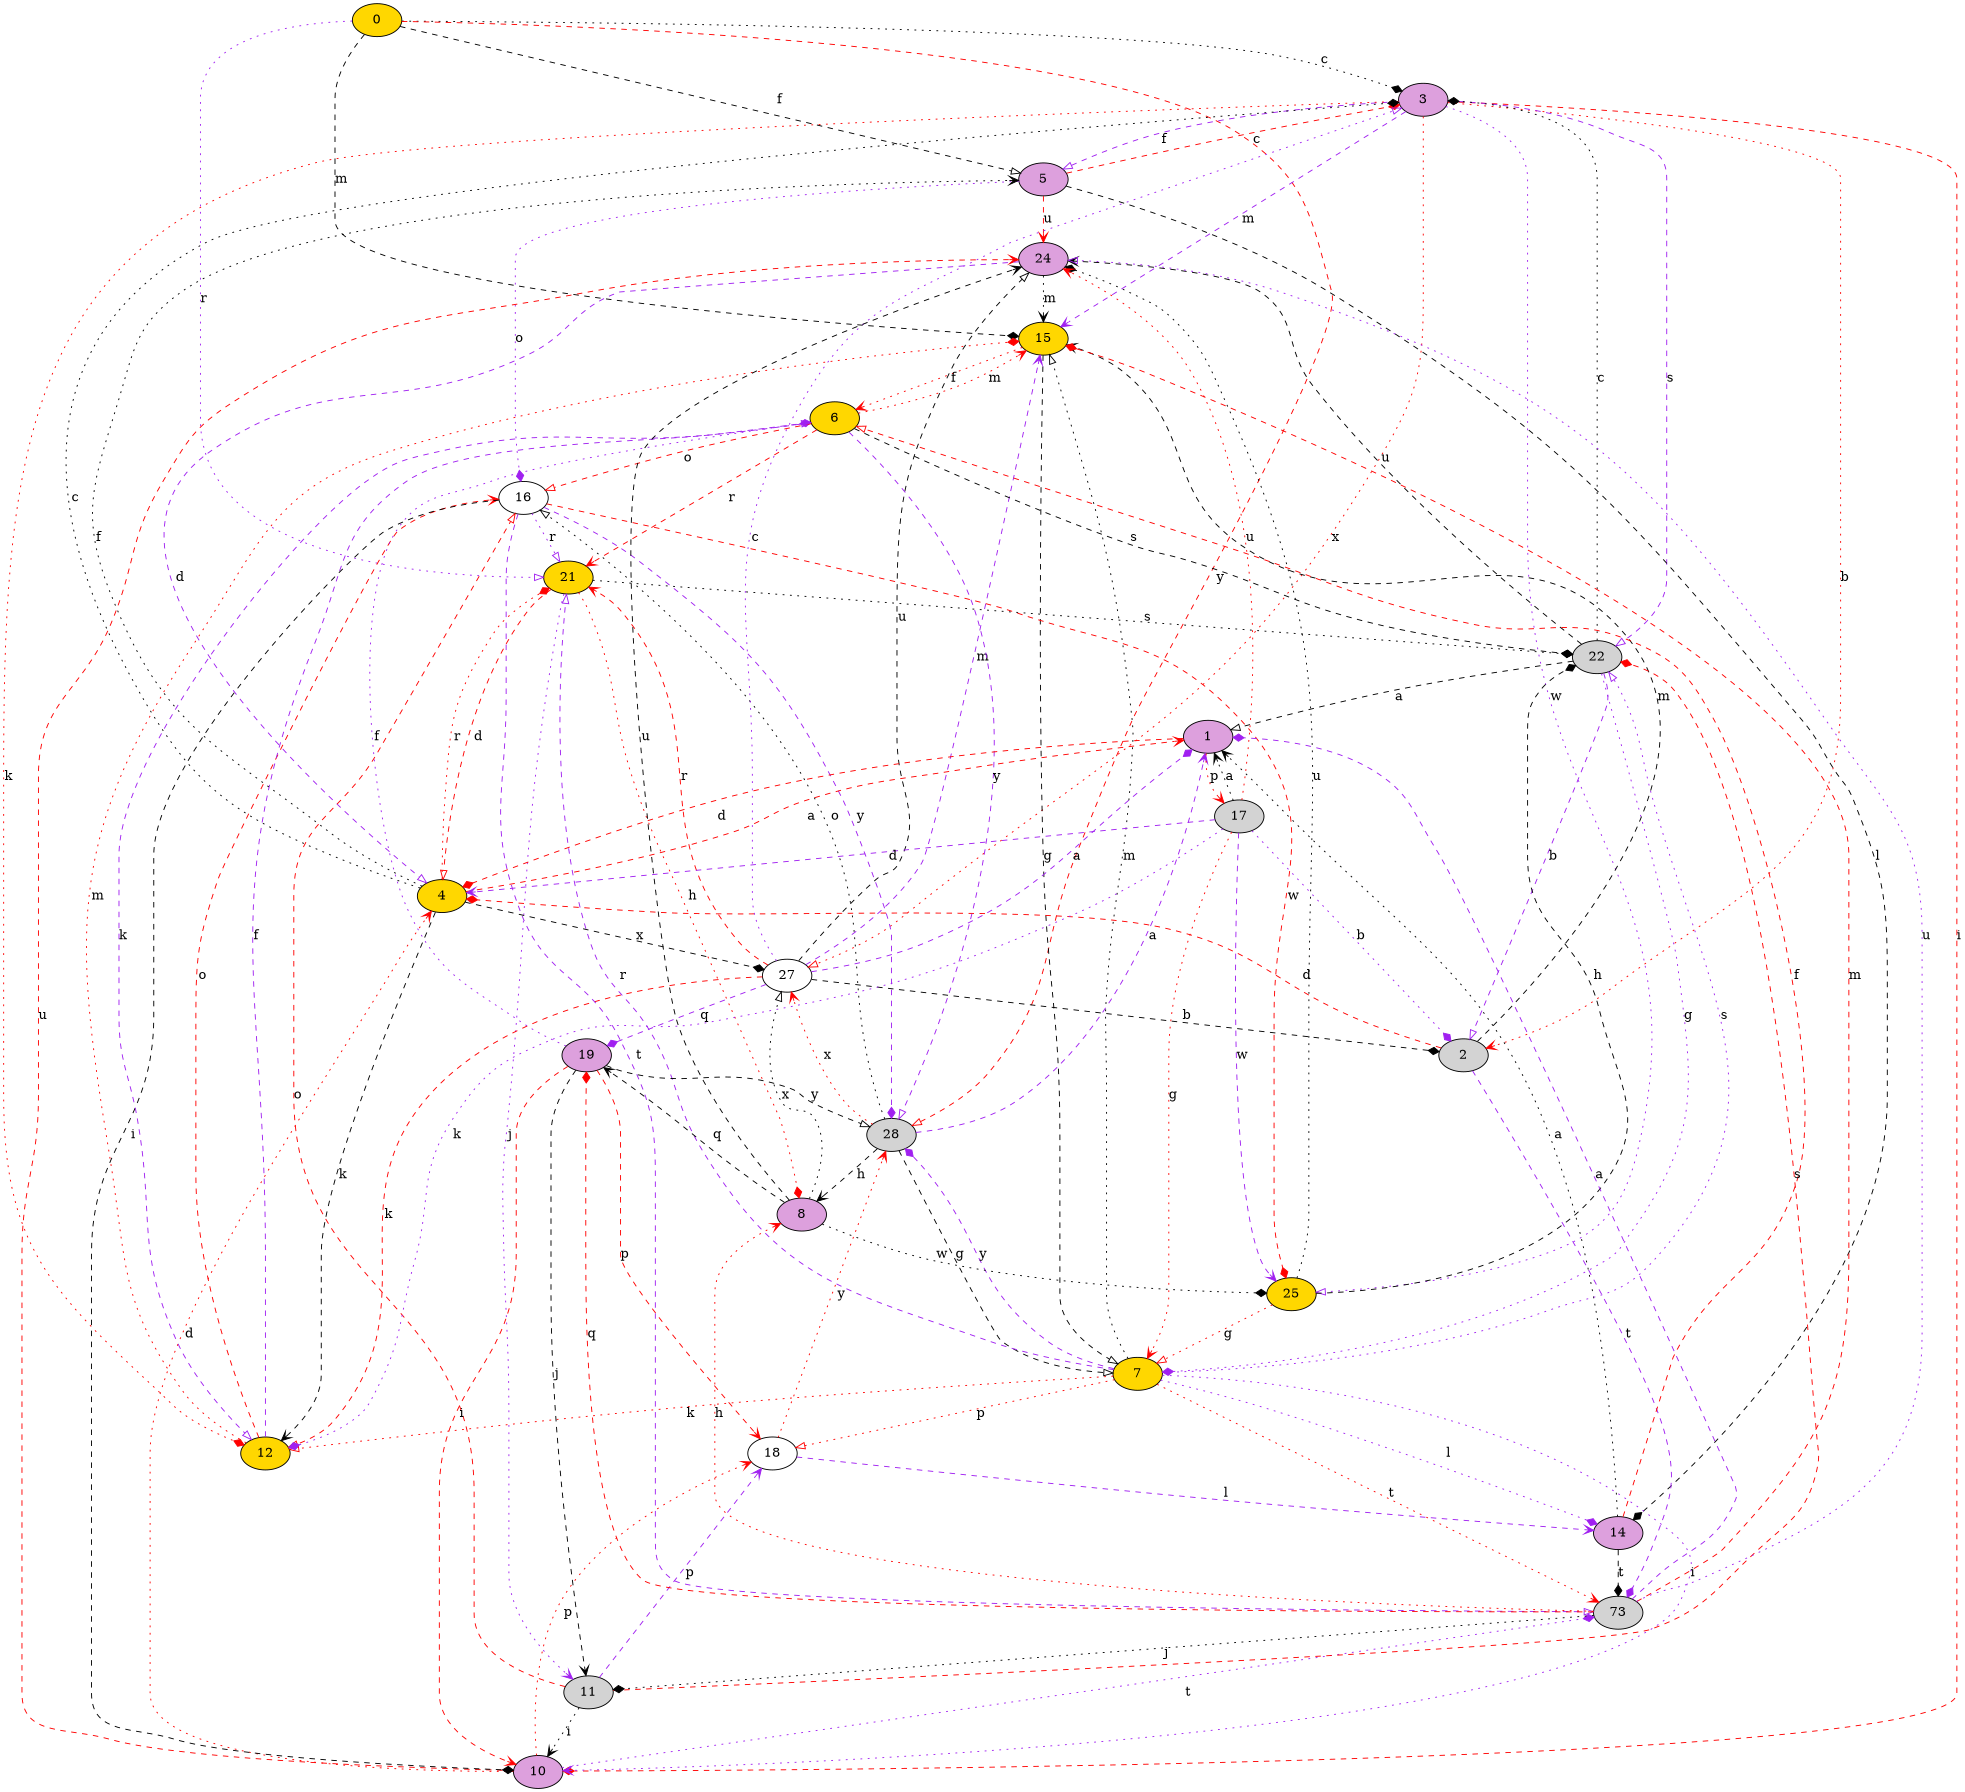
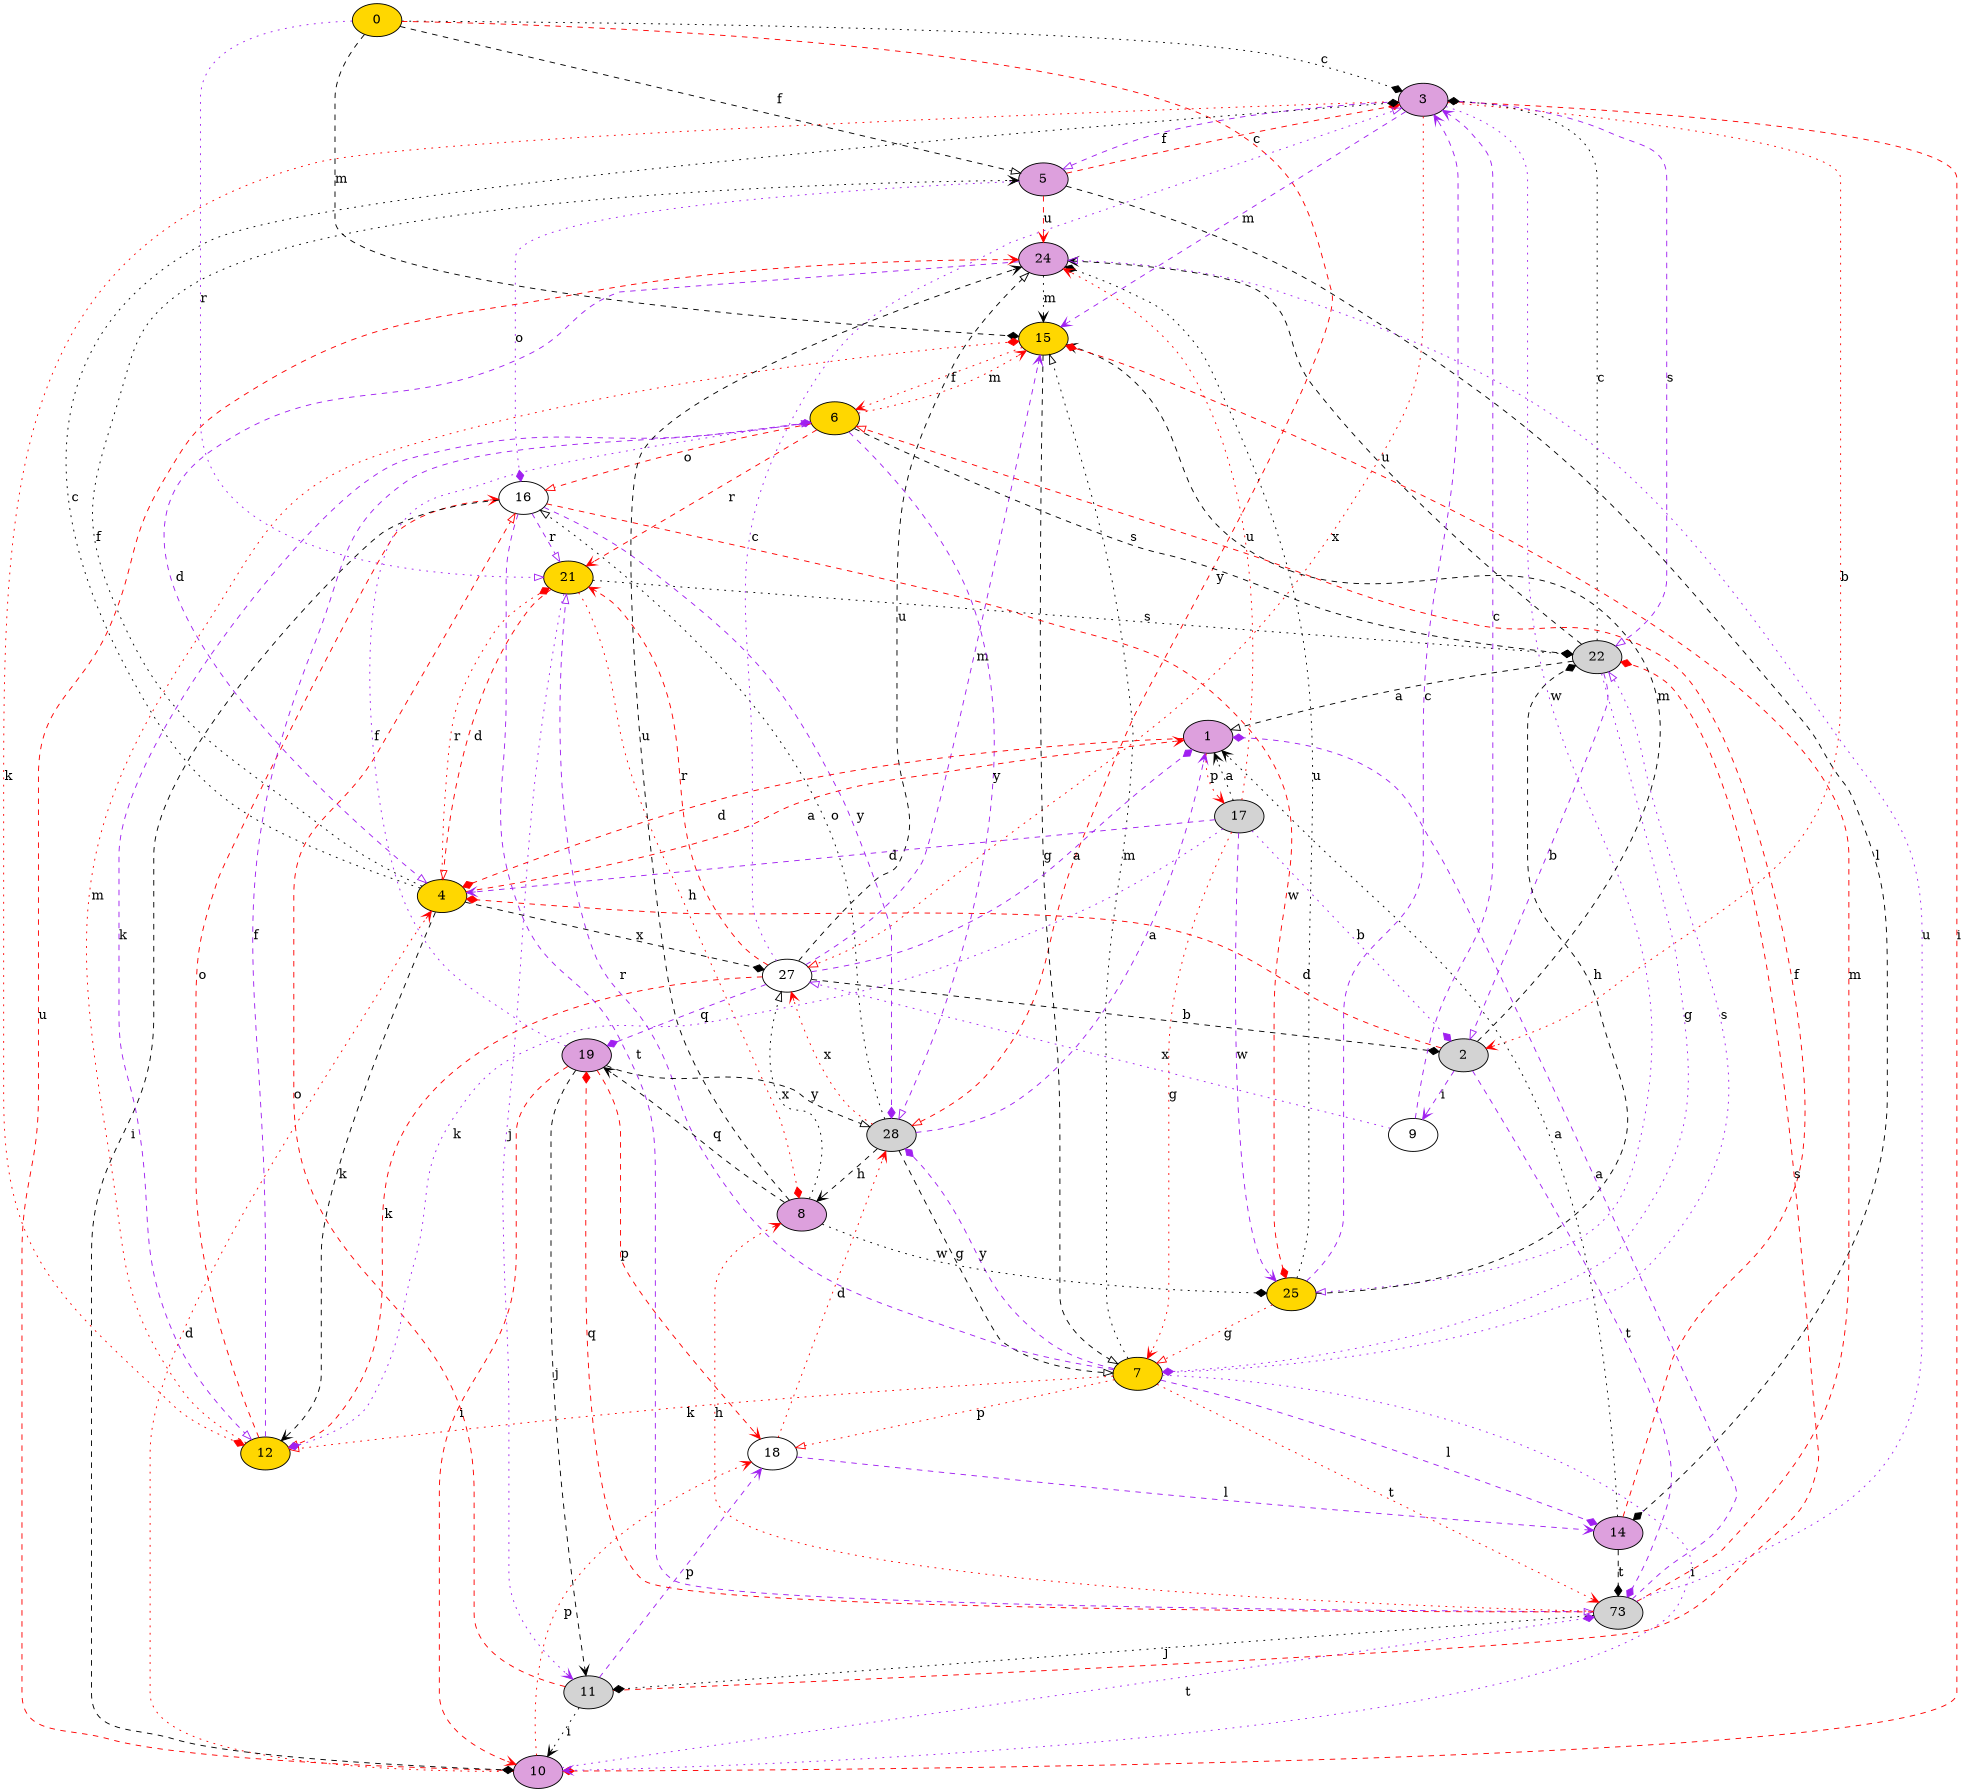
(544, 534) -> (544, 534)
none -> (1424, 717)
none -> (1413, 1135)
(842, 1294) -> (842, 1294)
(1376, 1444) -> (1376, 1444)
